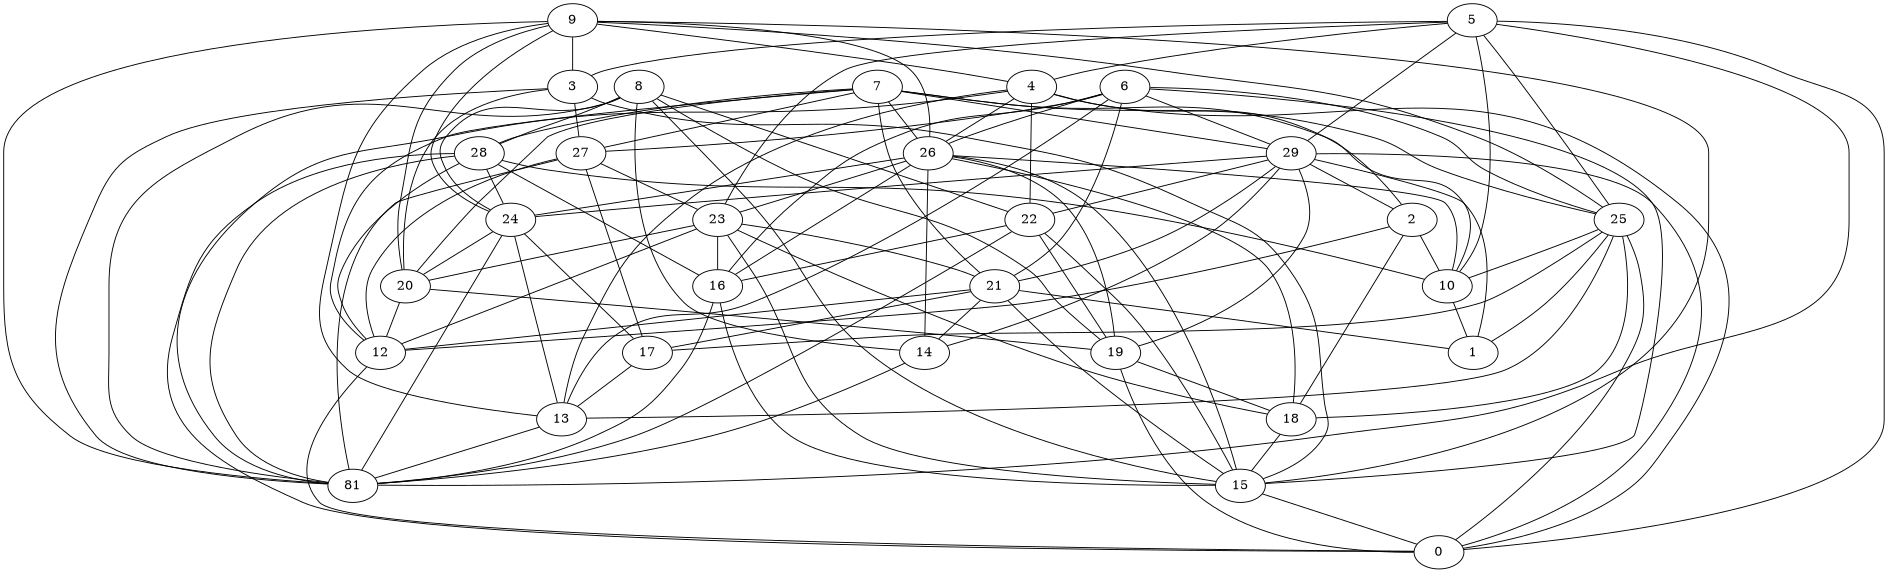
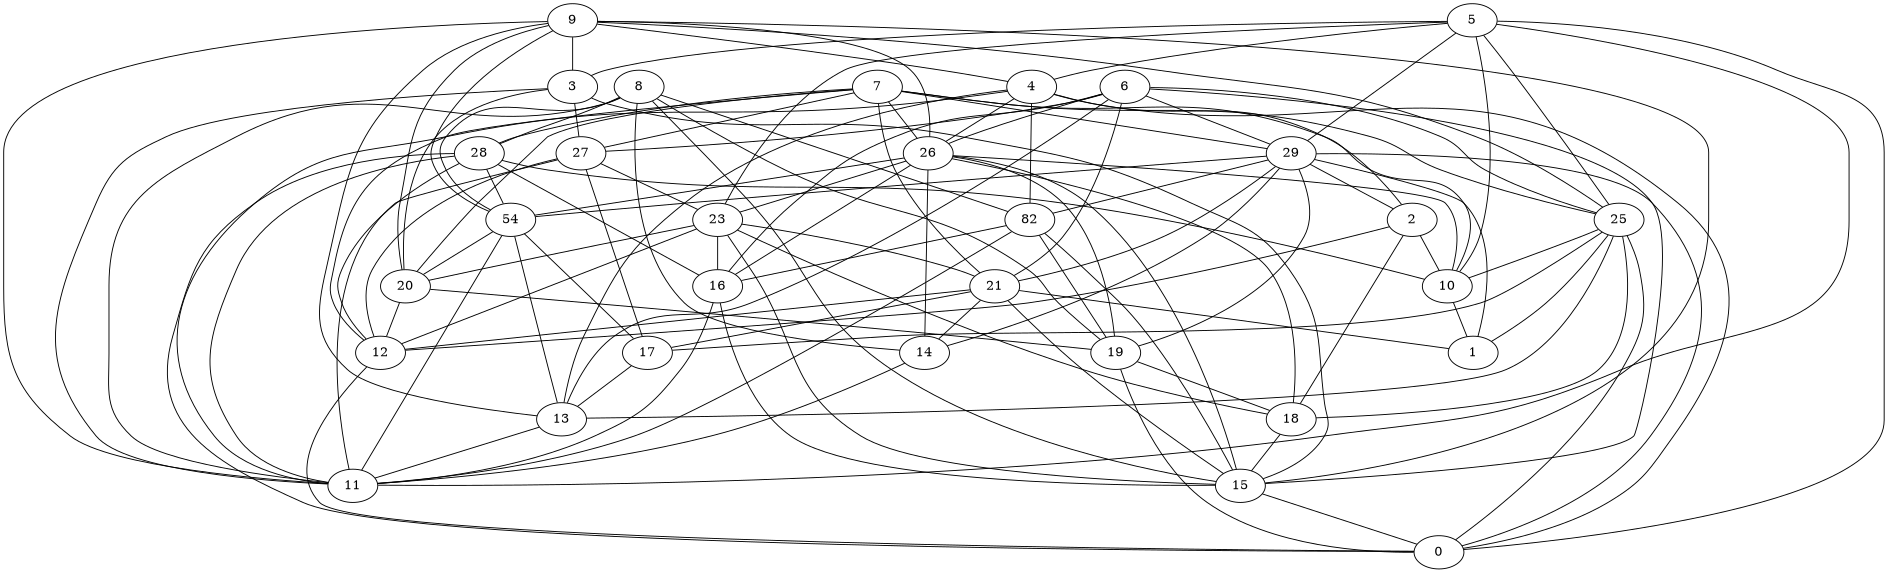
(511, 220) -> (511, 220)
(1030, 220) -> (1030, 220)
(353, 486) -> (353, 486)
